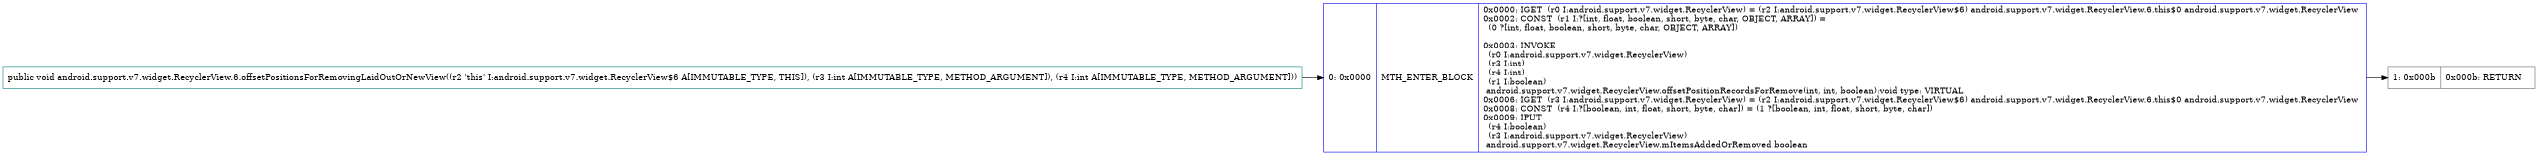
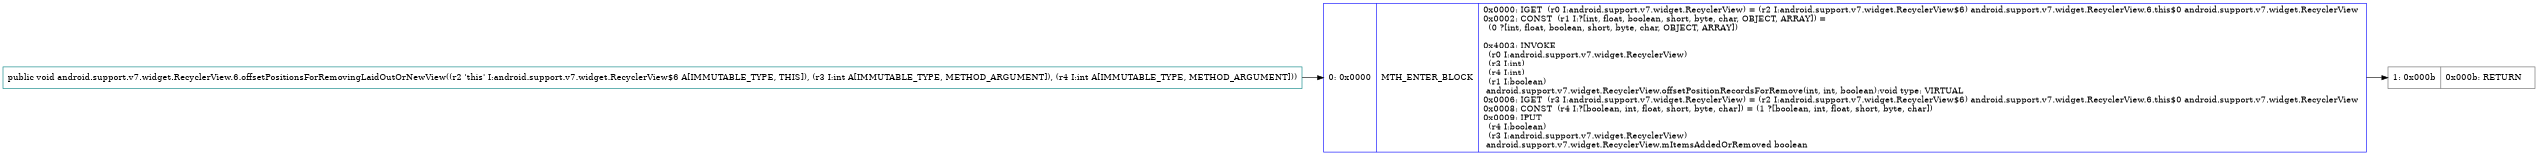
(1523, 46) -> (1523, 46)
